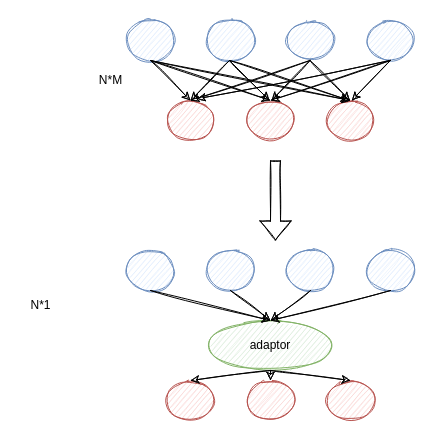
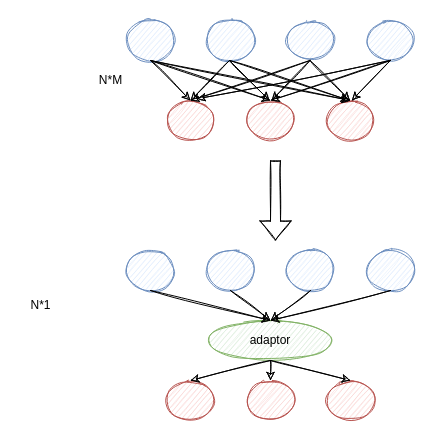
(271, 346) -> (271, 341)
